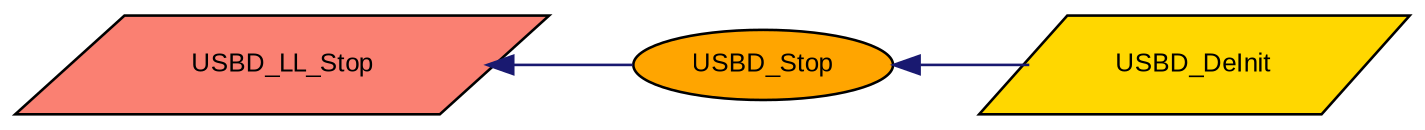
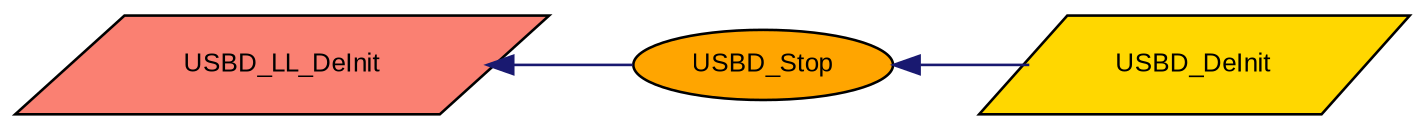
(282, 65) -> (282, 65)
